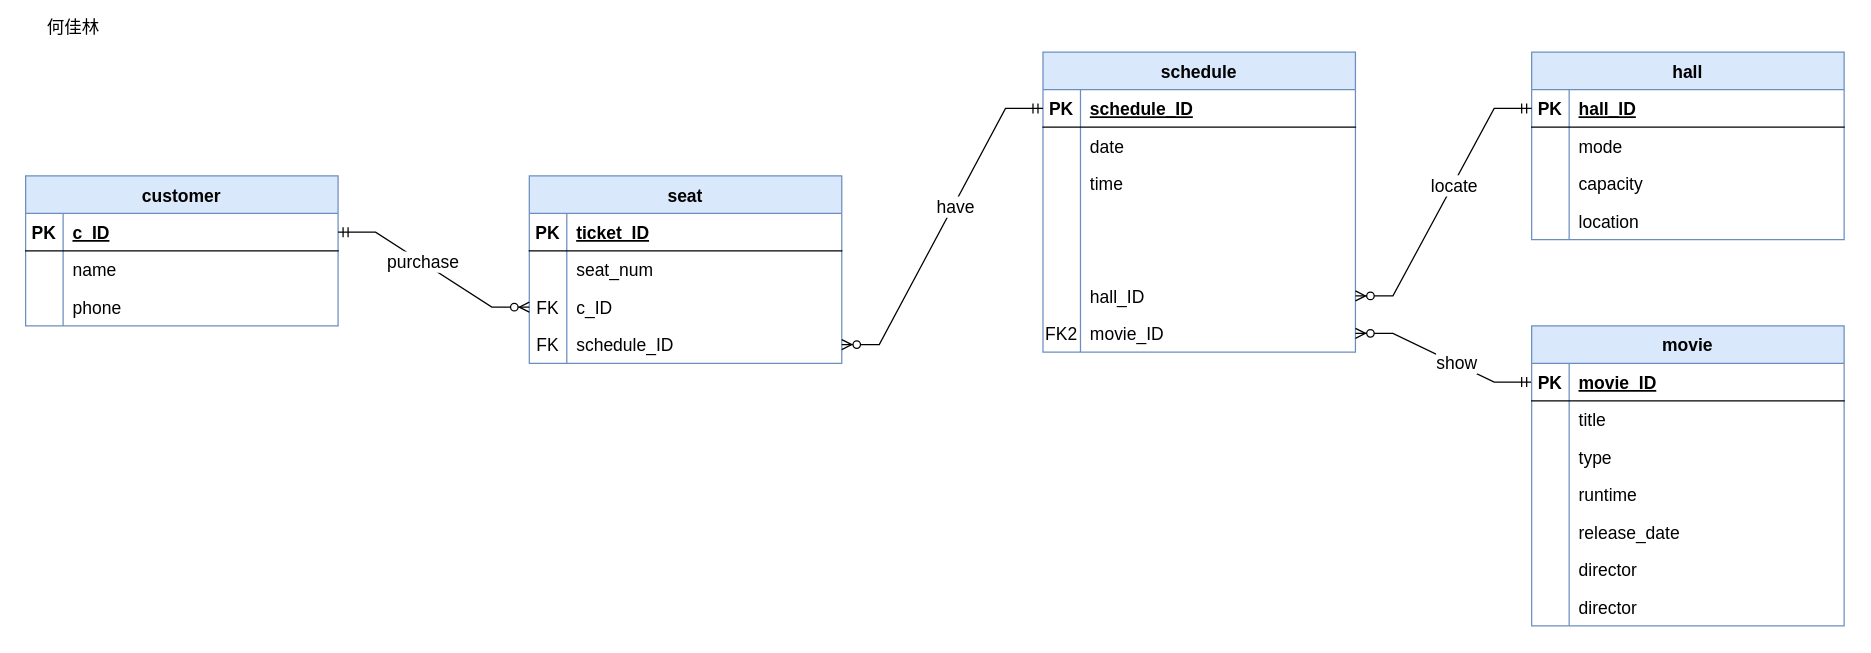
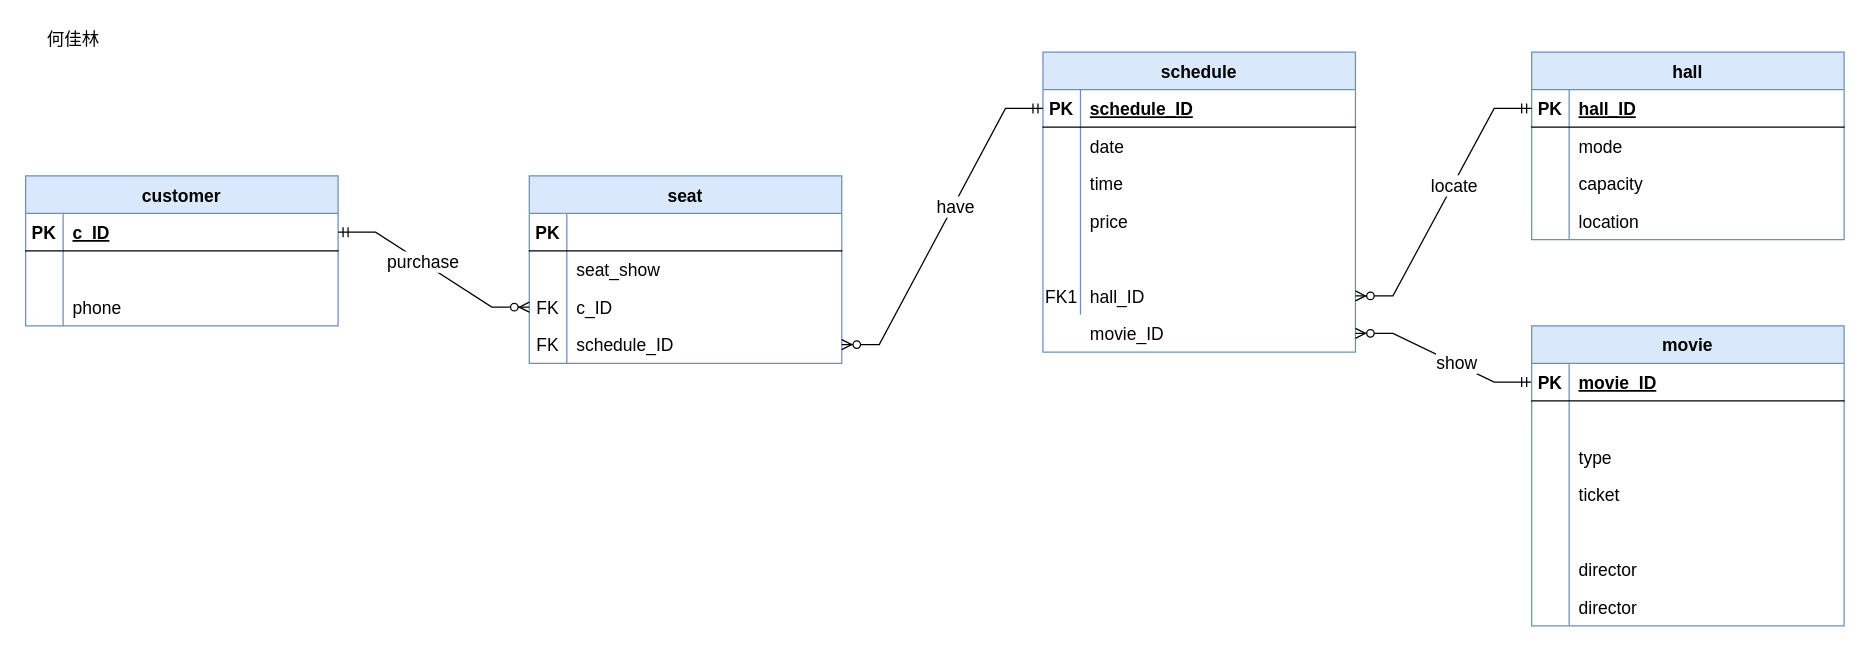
(73, 26) -> (73, 39)
none -> (1218, 221)
(704, 232) -> none
(201, 269) -> none
(615, 270) -> (620, 270)
none -> (1062, 296)
(1062, 333) -> none
(1707, 419) -> none
(1611, 495) -> (1606, 495)
(1707, 532) -> none
